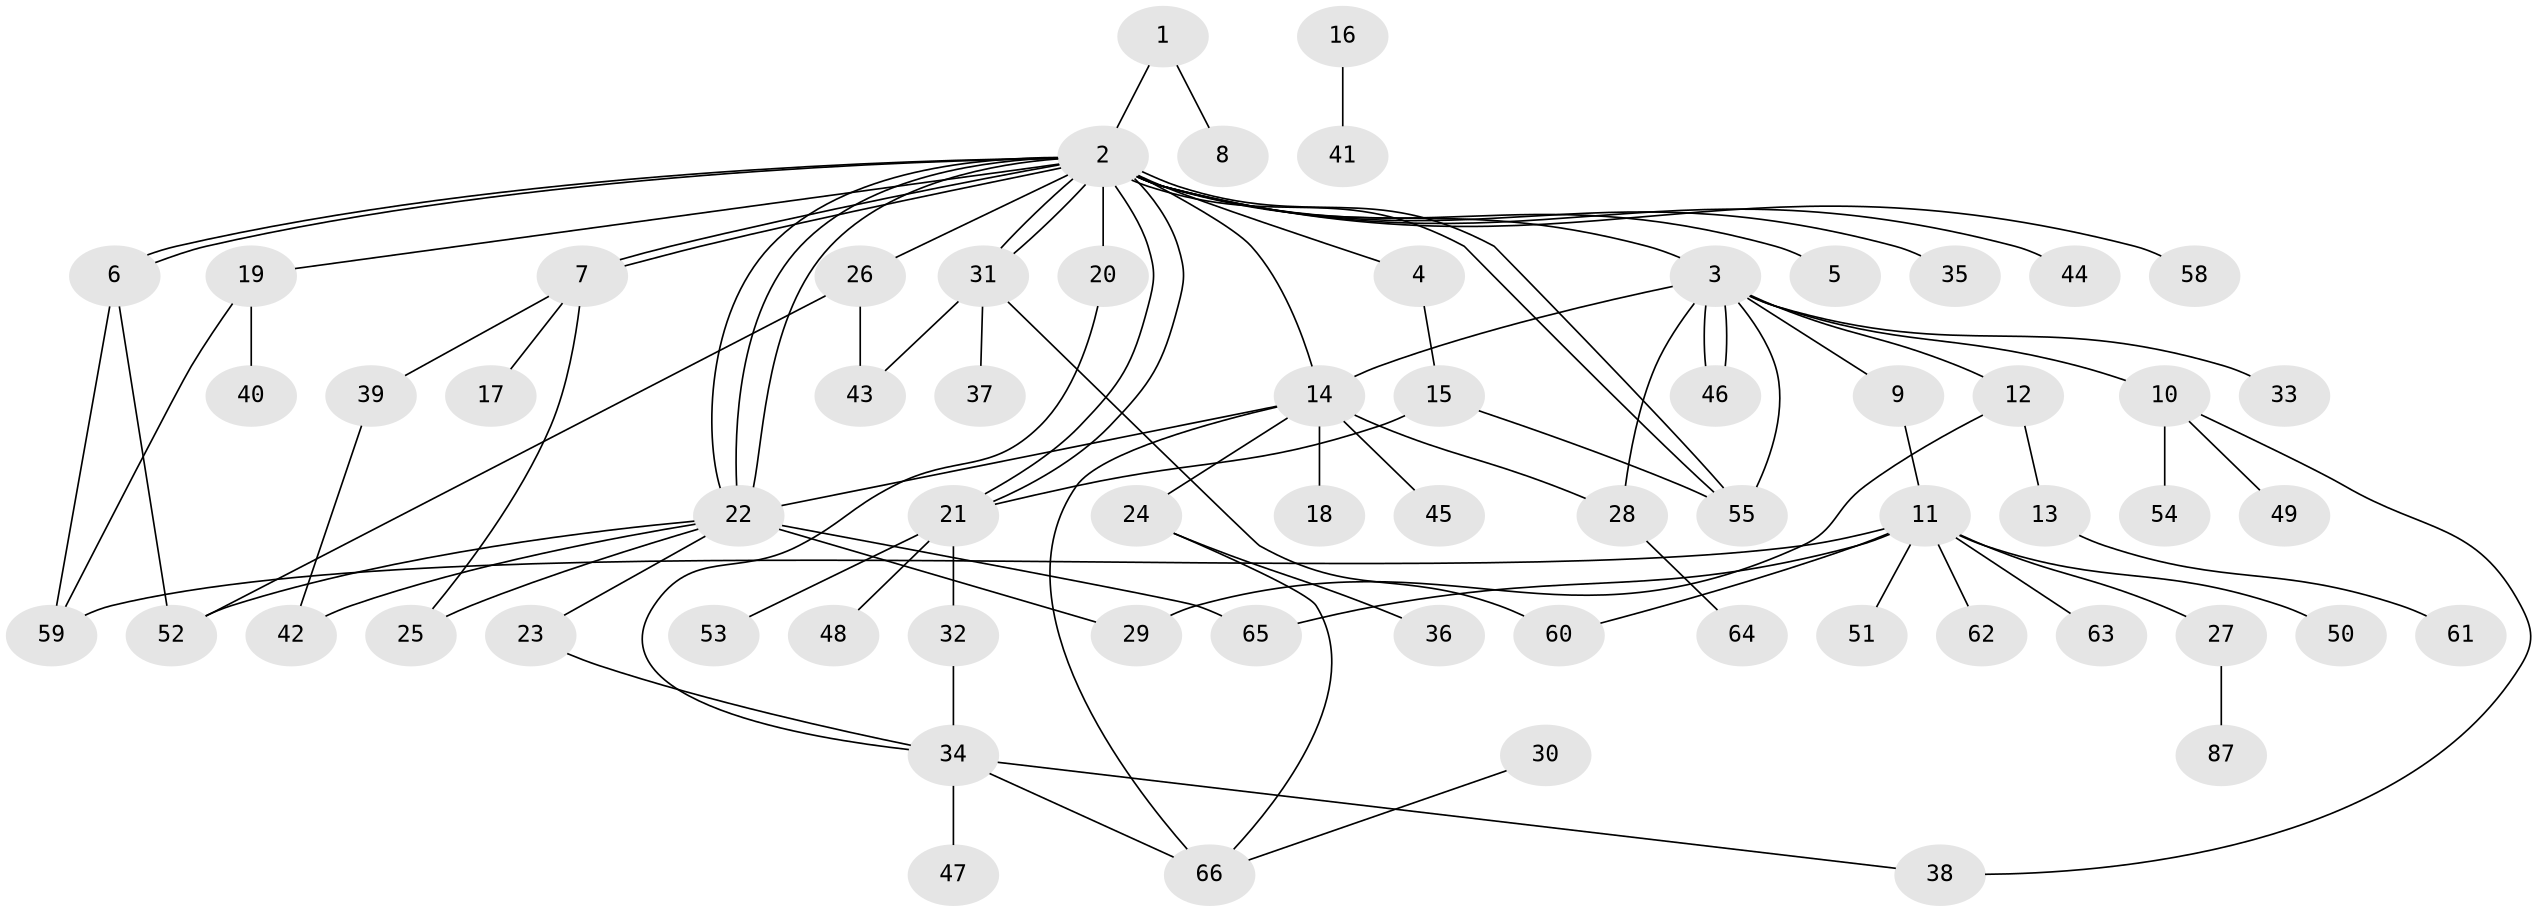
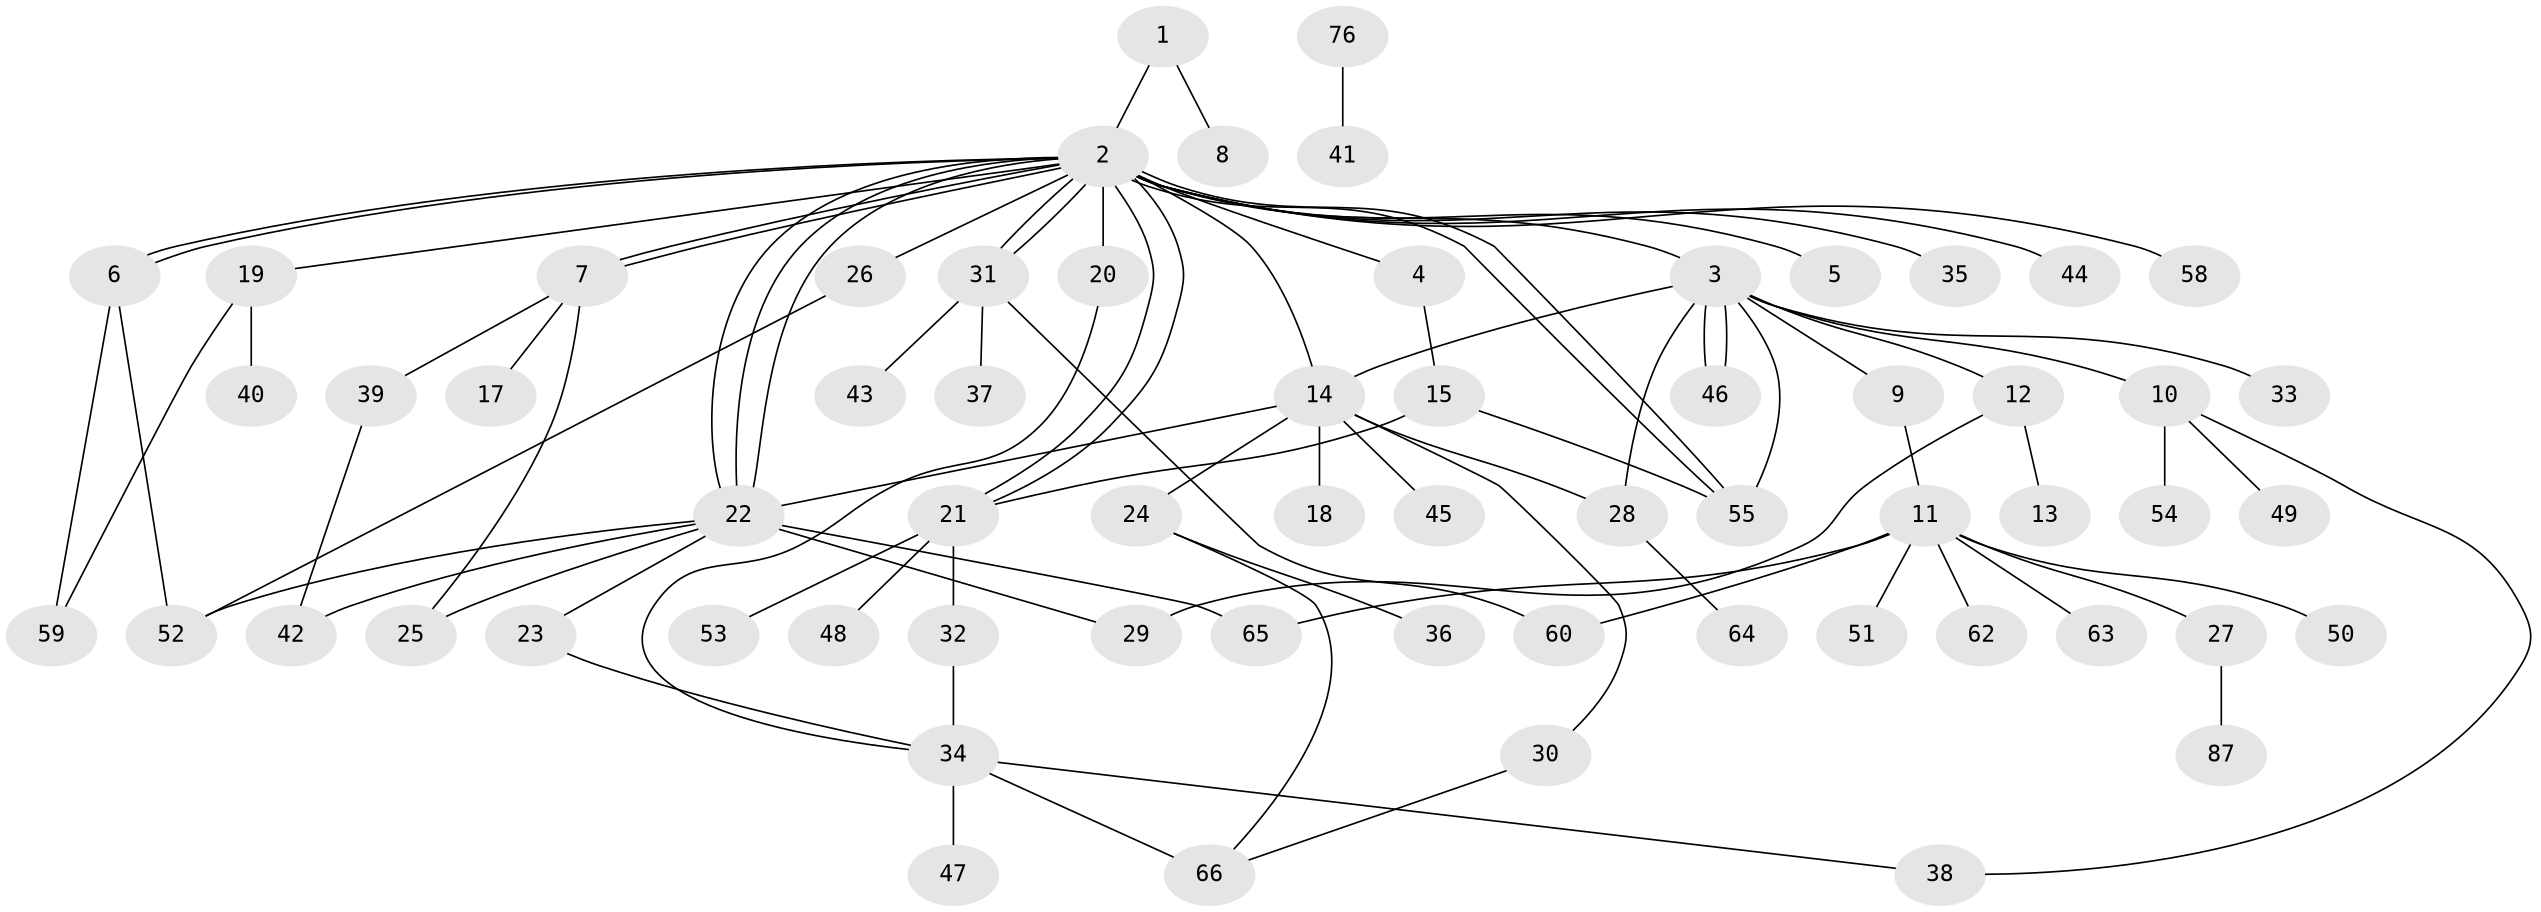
(1343, 37) -> (1343, 37)
(860, 336) -> none
(1029, 561) -> none
(1051, 590) -> (1554, 538)
(2461, 636) -> none
